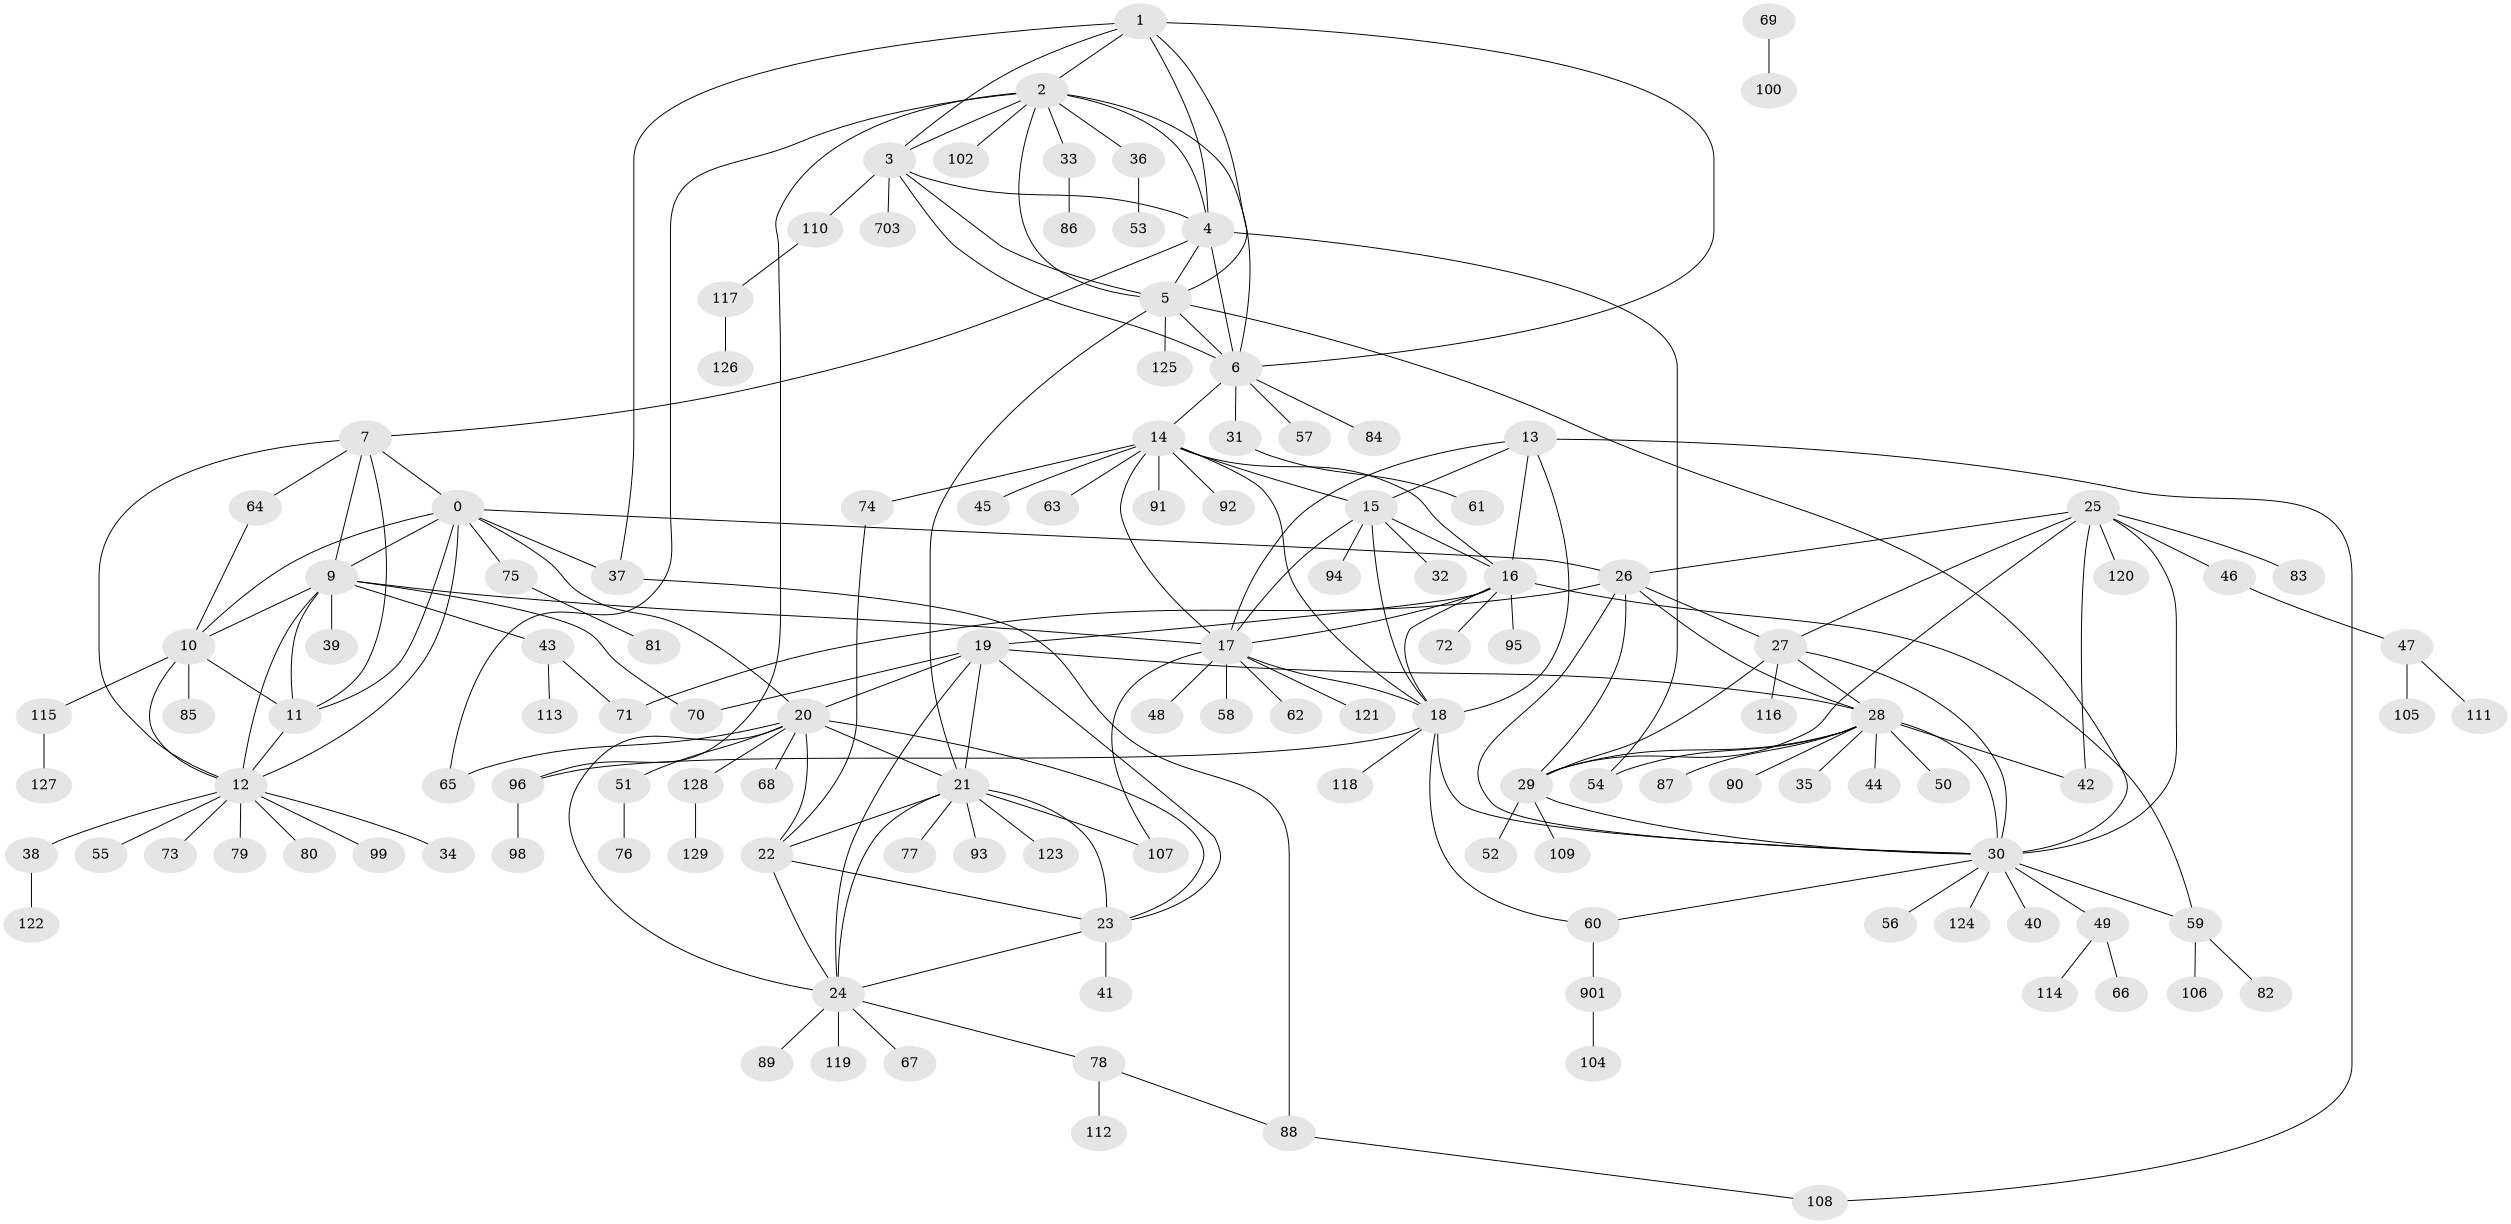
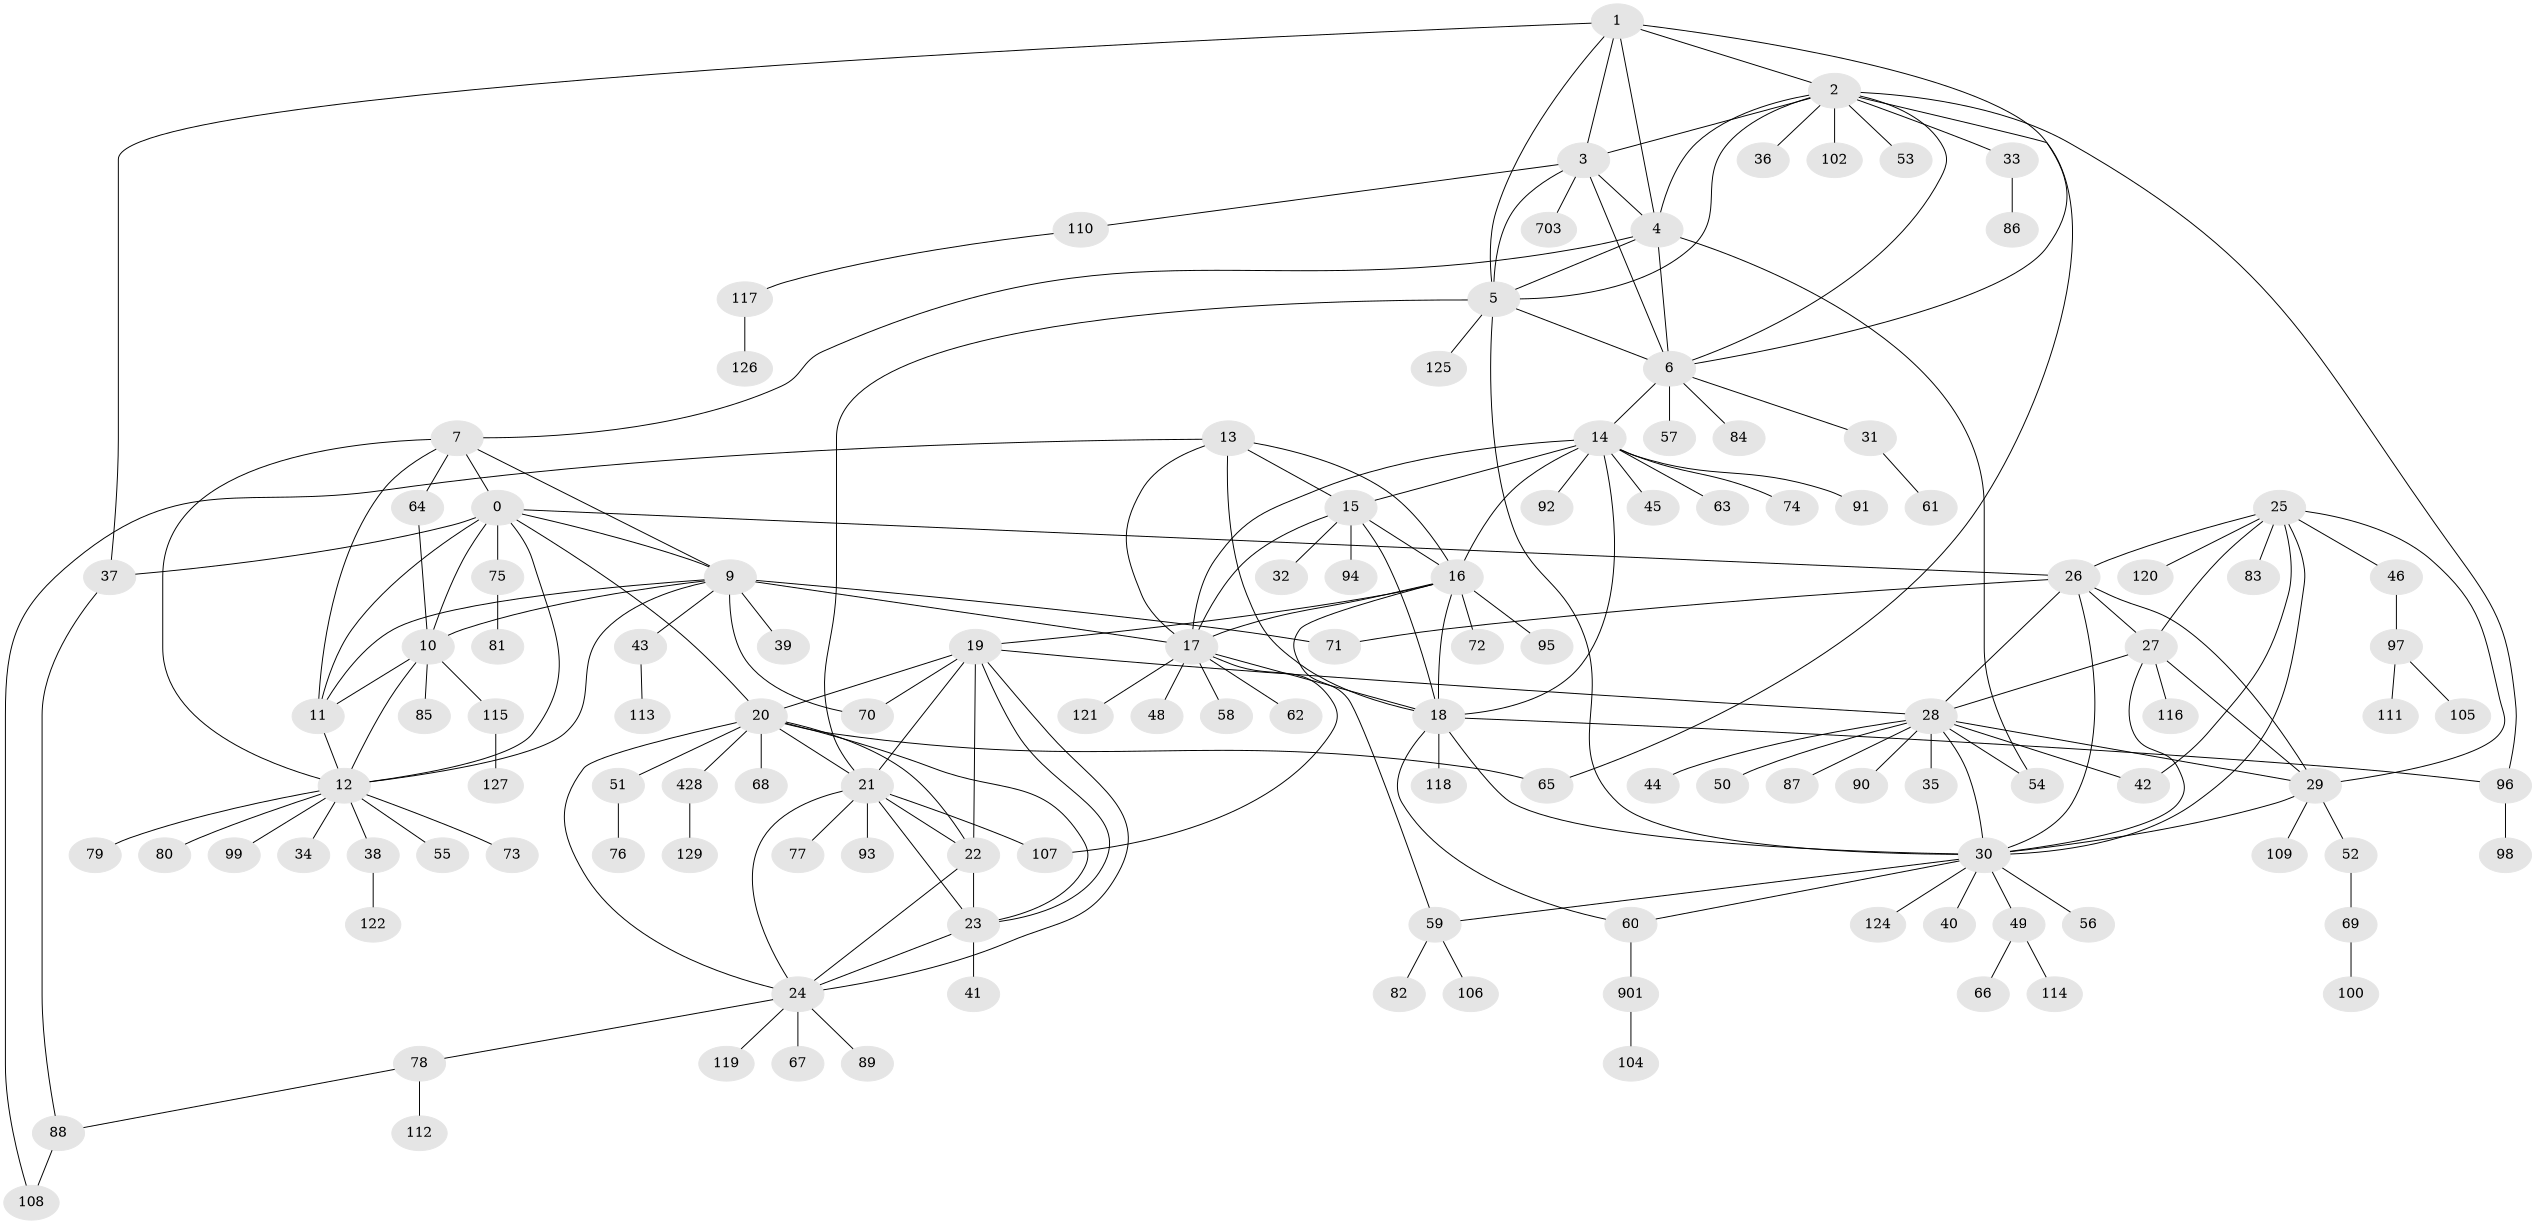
(1139, 195) -> (1870, 126)
(2407, 647) -> (2396, 647)
(587, 681) -> (1033, 607)
(857, 687) -> (975, 755)
(696, 786) -> (690, 786)
(1051, 855) -> none
none -> (2351, 890)
